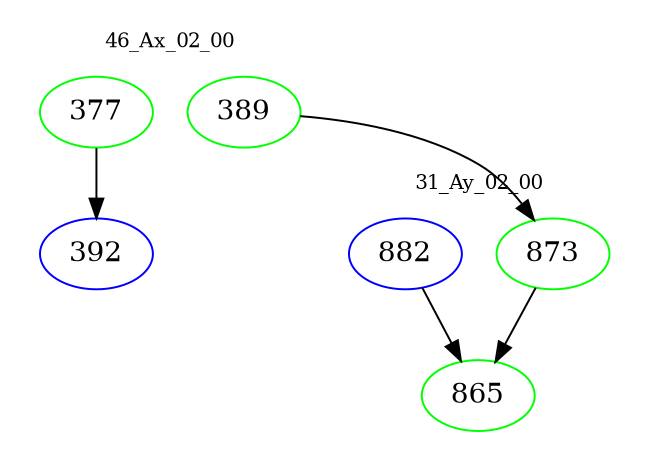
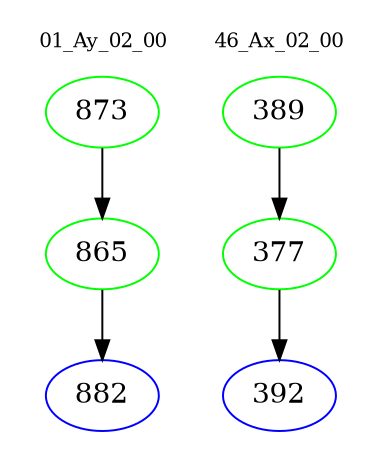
(420, 139) -> (279, 173)
(479, 184) -> (103, 42)
(437, 316) -> (102, 315)
